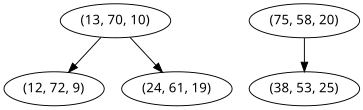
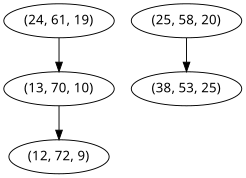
(304, 21) -> (187, 21)
(143, 51) -> (59, 50)
